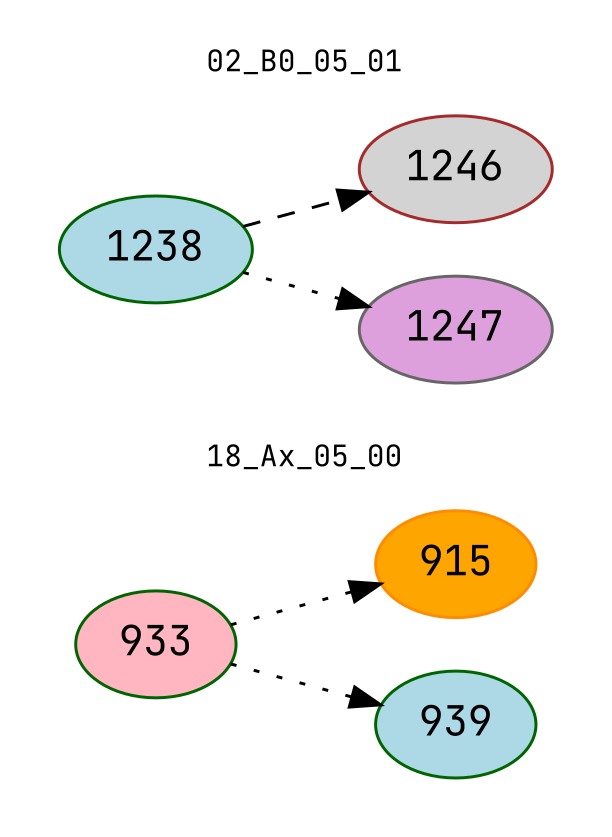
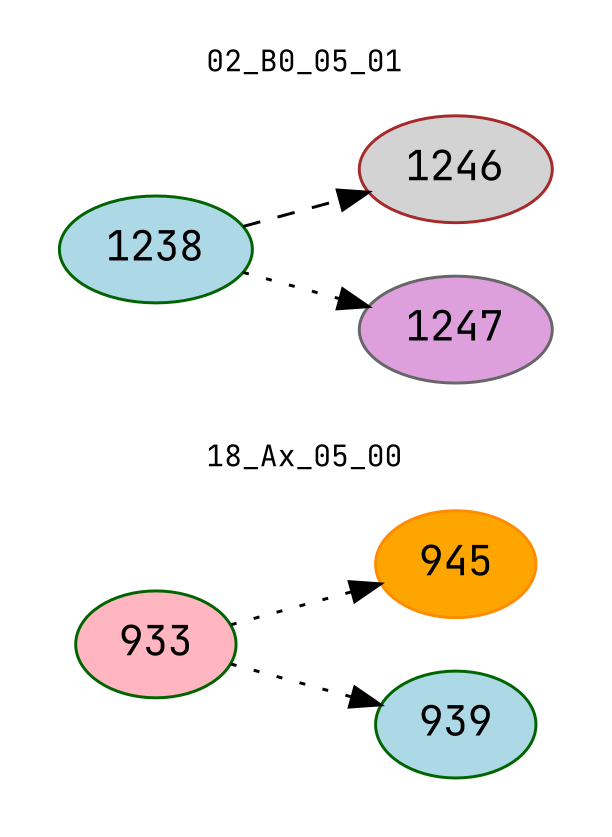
(456, 564) -> (456, 564)
